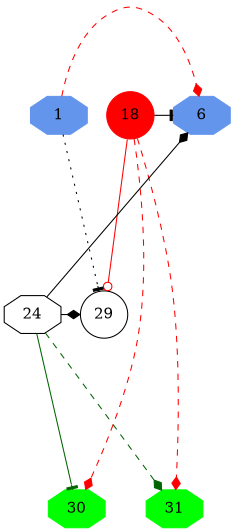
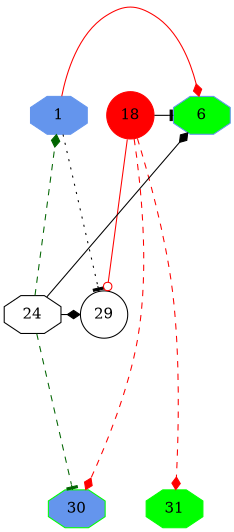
(124, 8) -> (124, 8)
(202, 115) -> (202, 115)
(100, 406) -> (45, 221)
(54, 409) -> (54, 409)
(77, 509) -> (77, 509)
